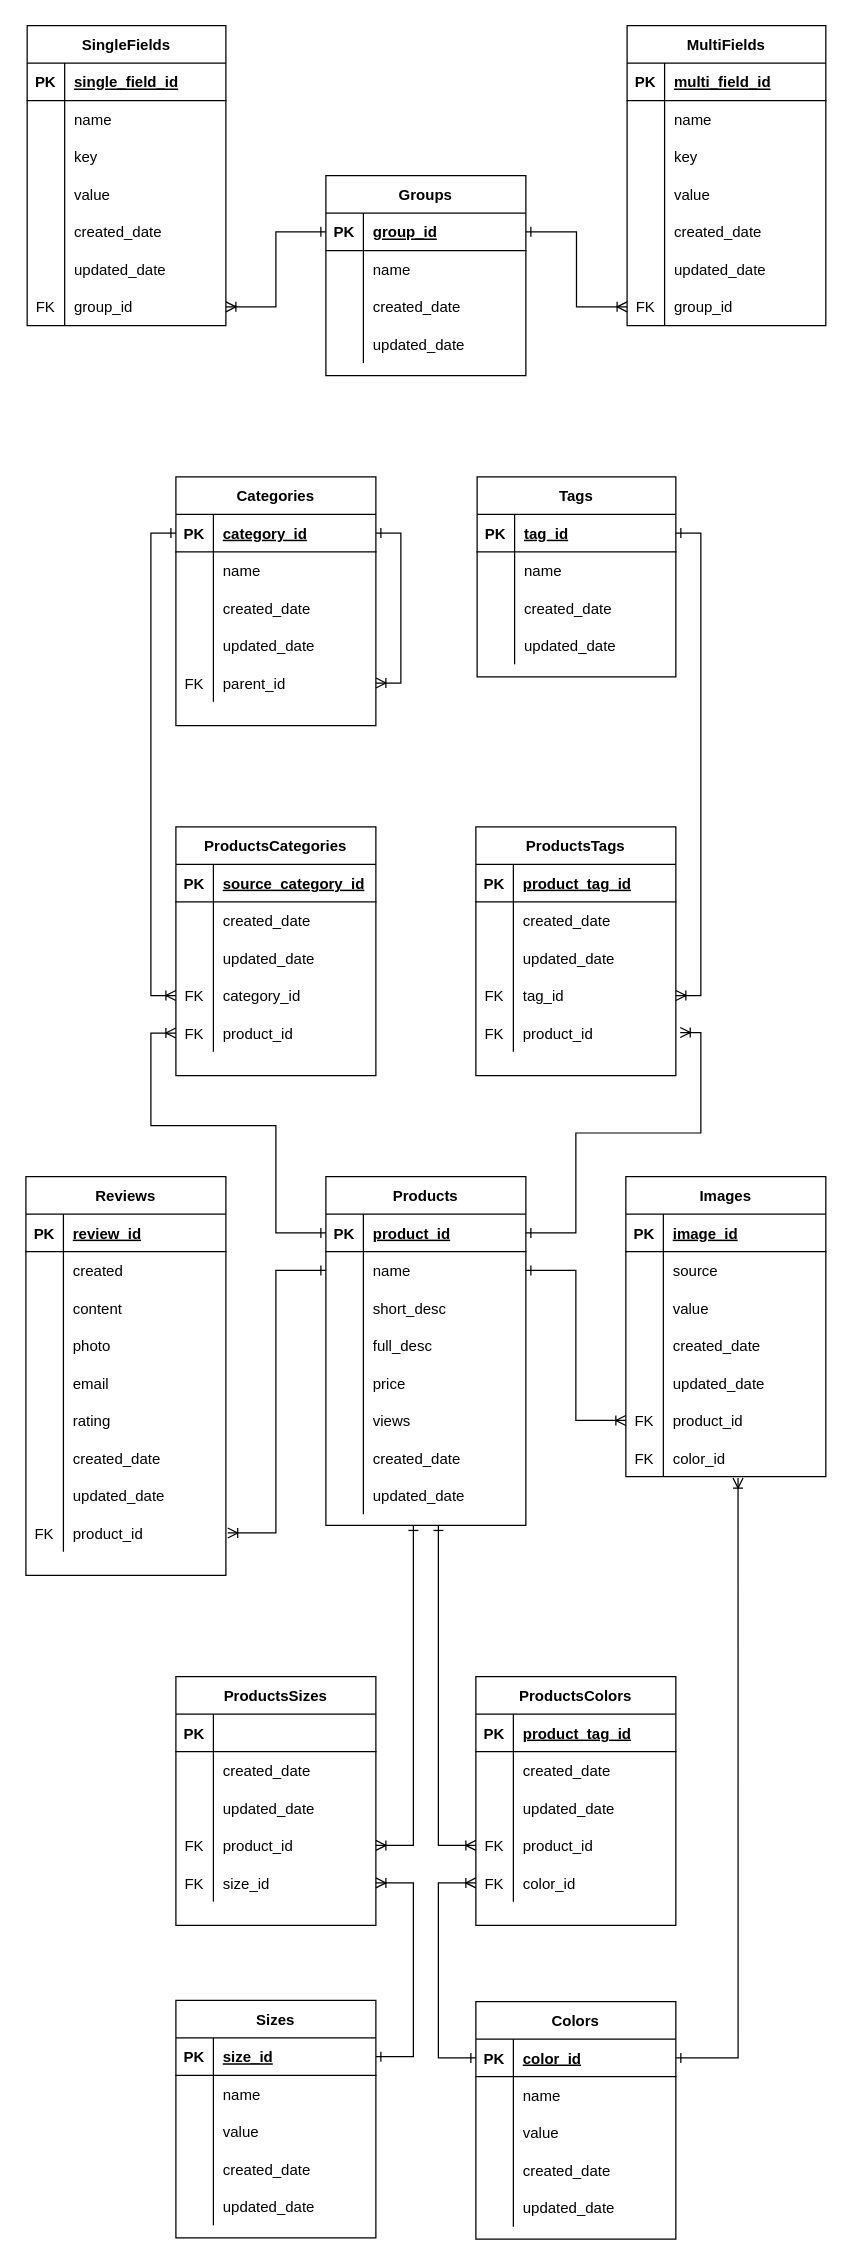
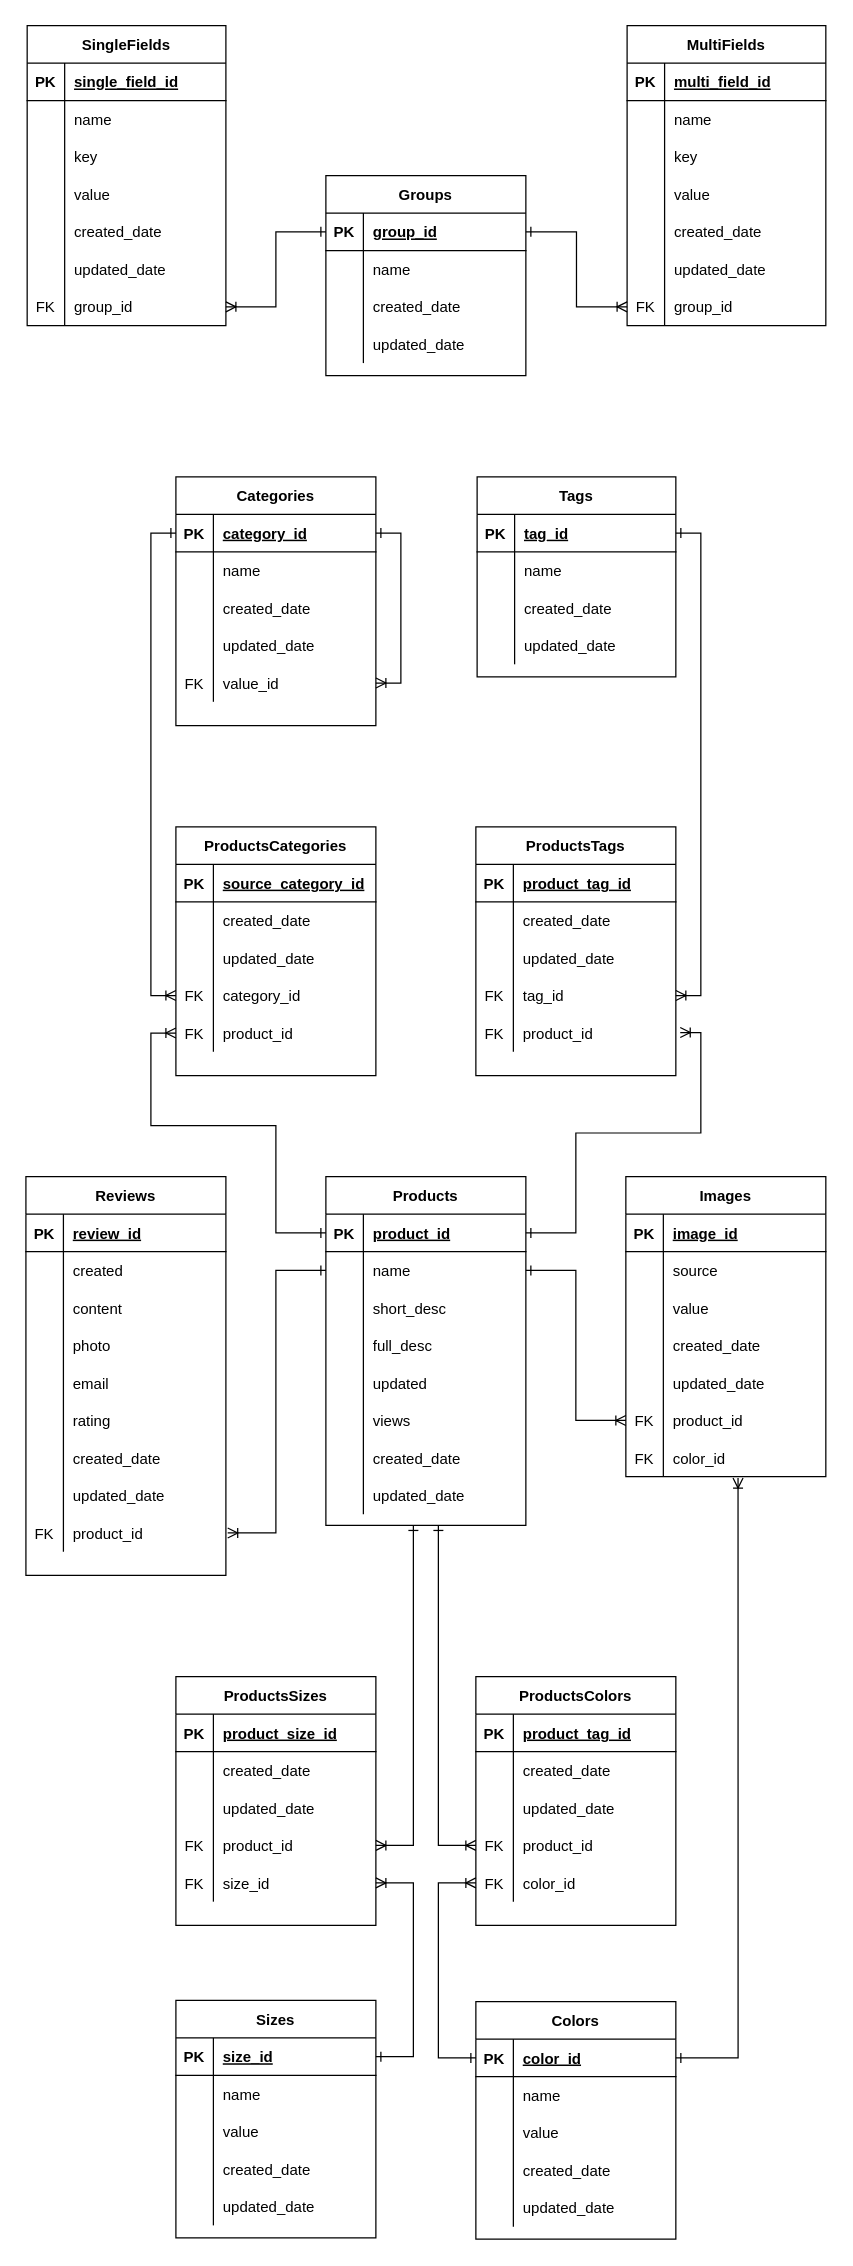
(258, 684) -> (252, 684)
(392, 1384) -> (402, 1384)
none -> (294, 1733)
